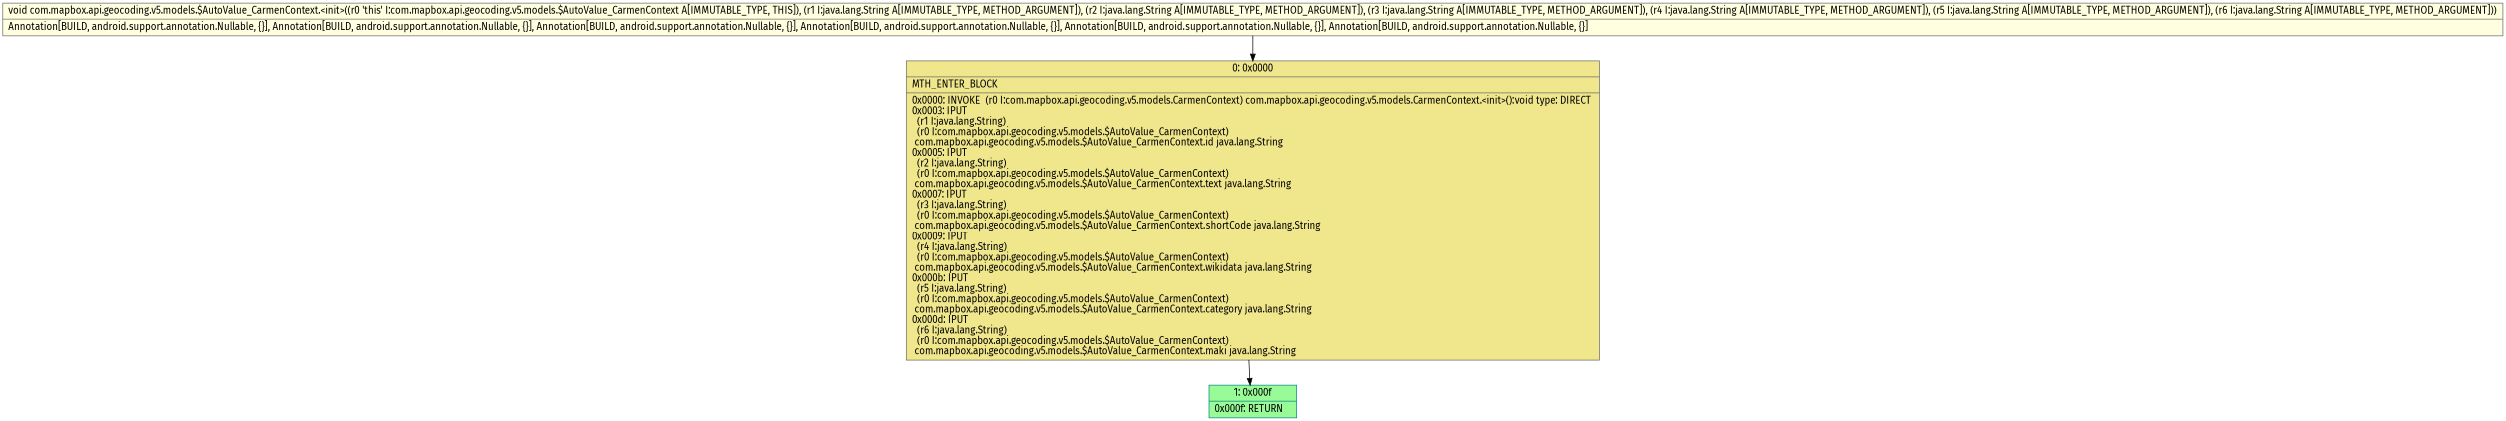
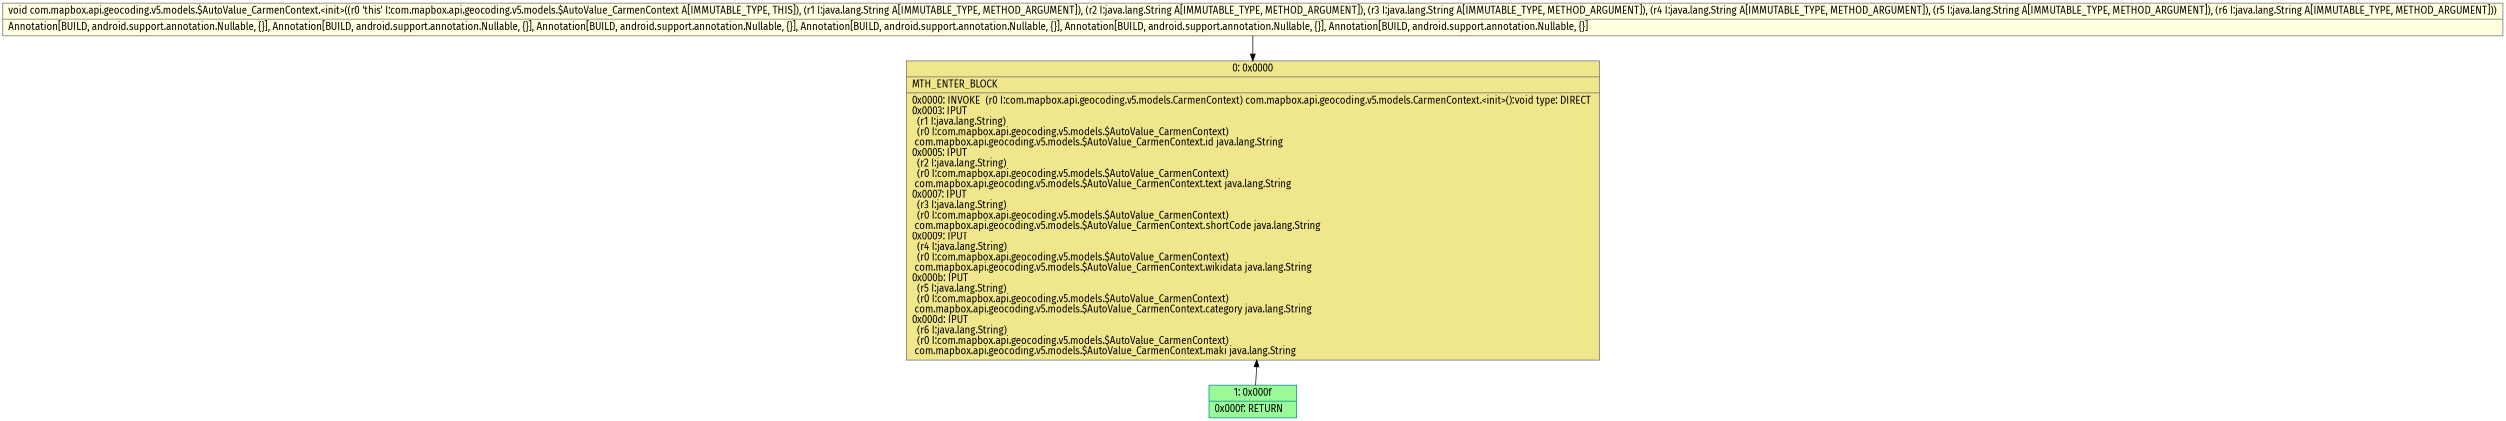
(1249, 369) -> (1256, 376)
